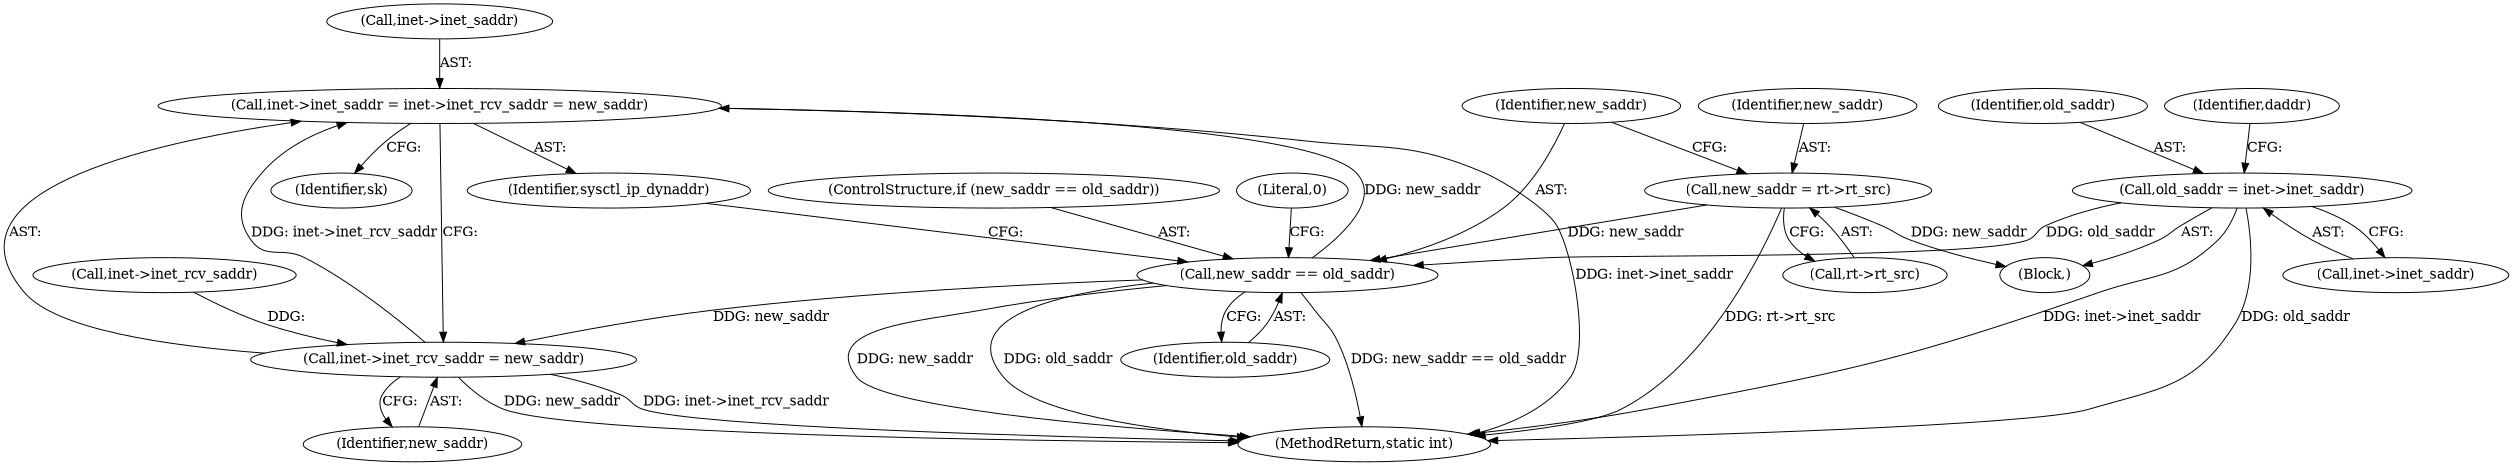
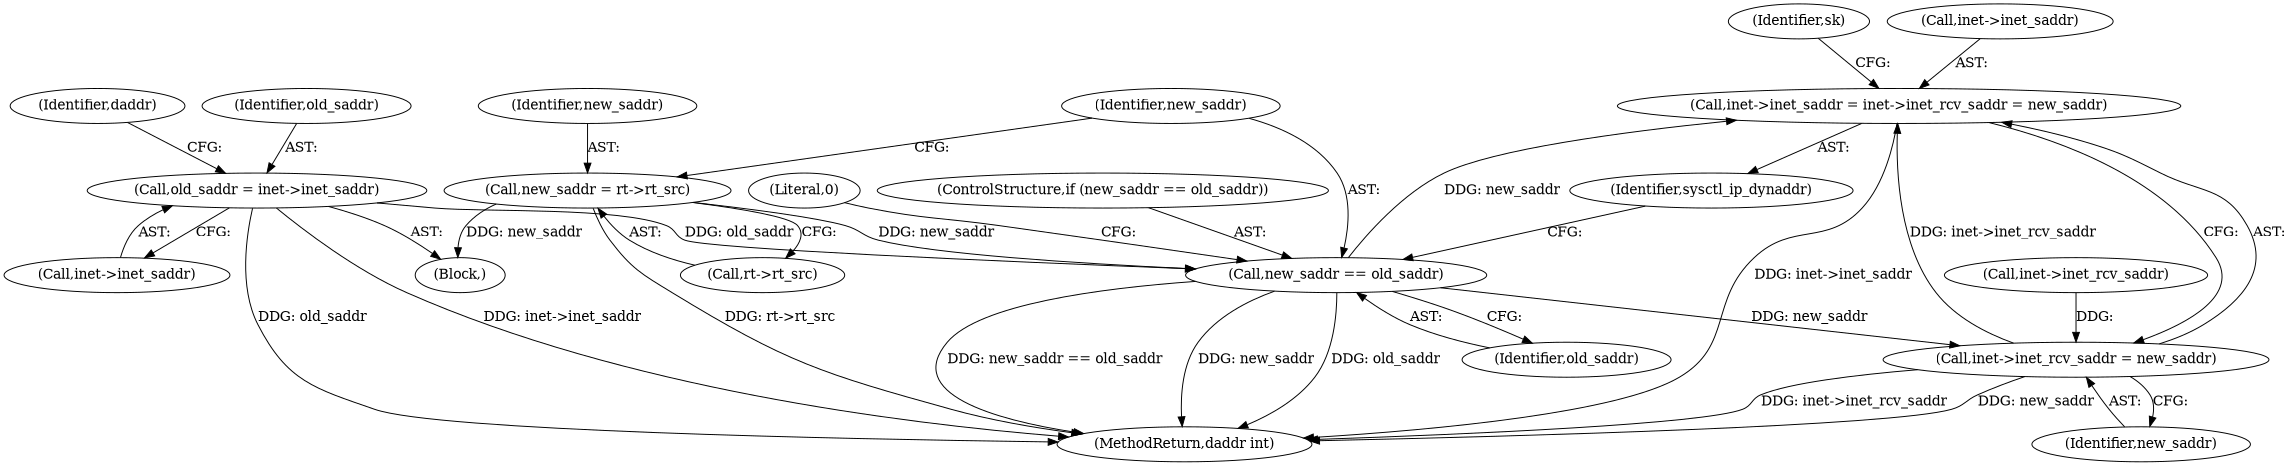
(384, 143) -> (1845, 60)
(1364, 444) -> (1184, 444)
